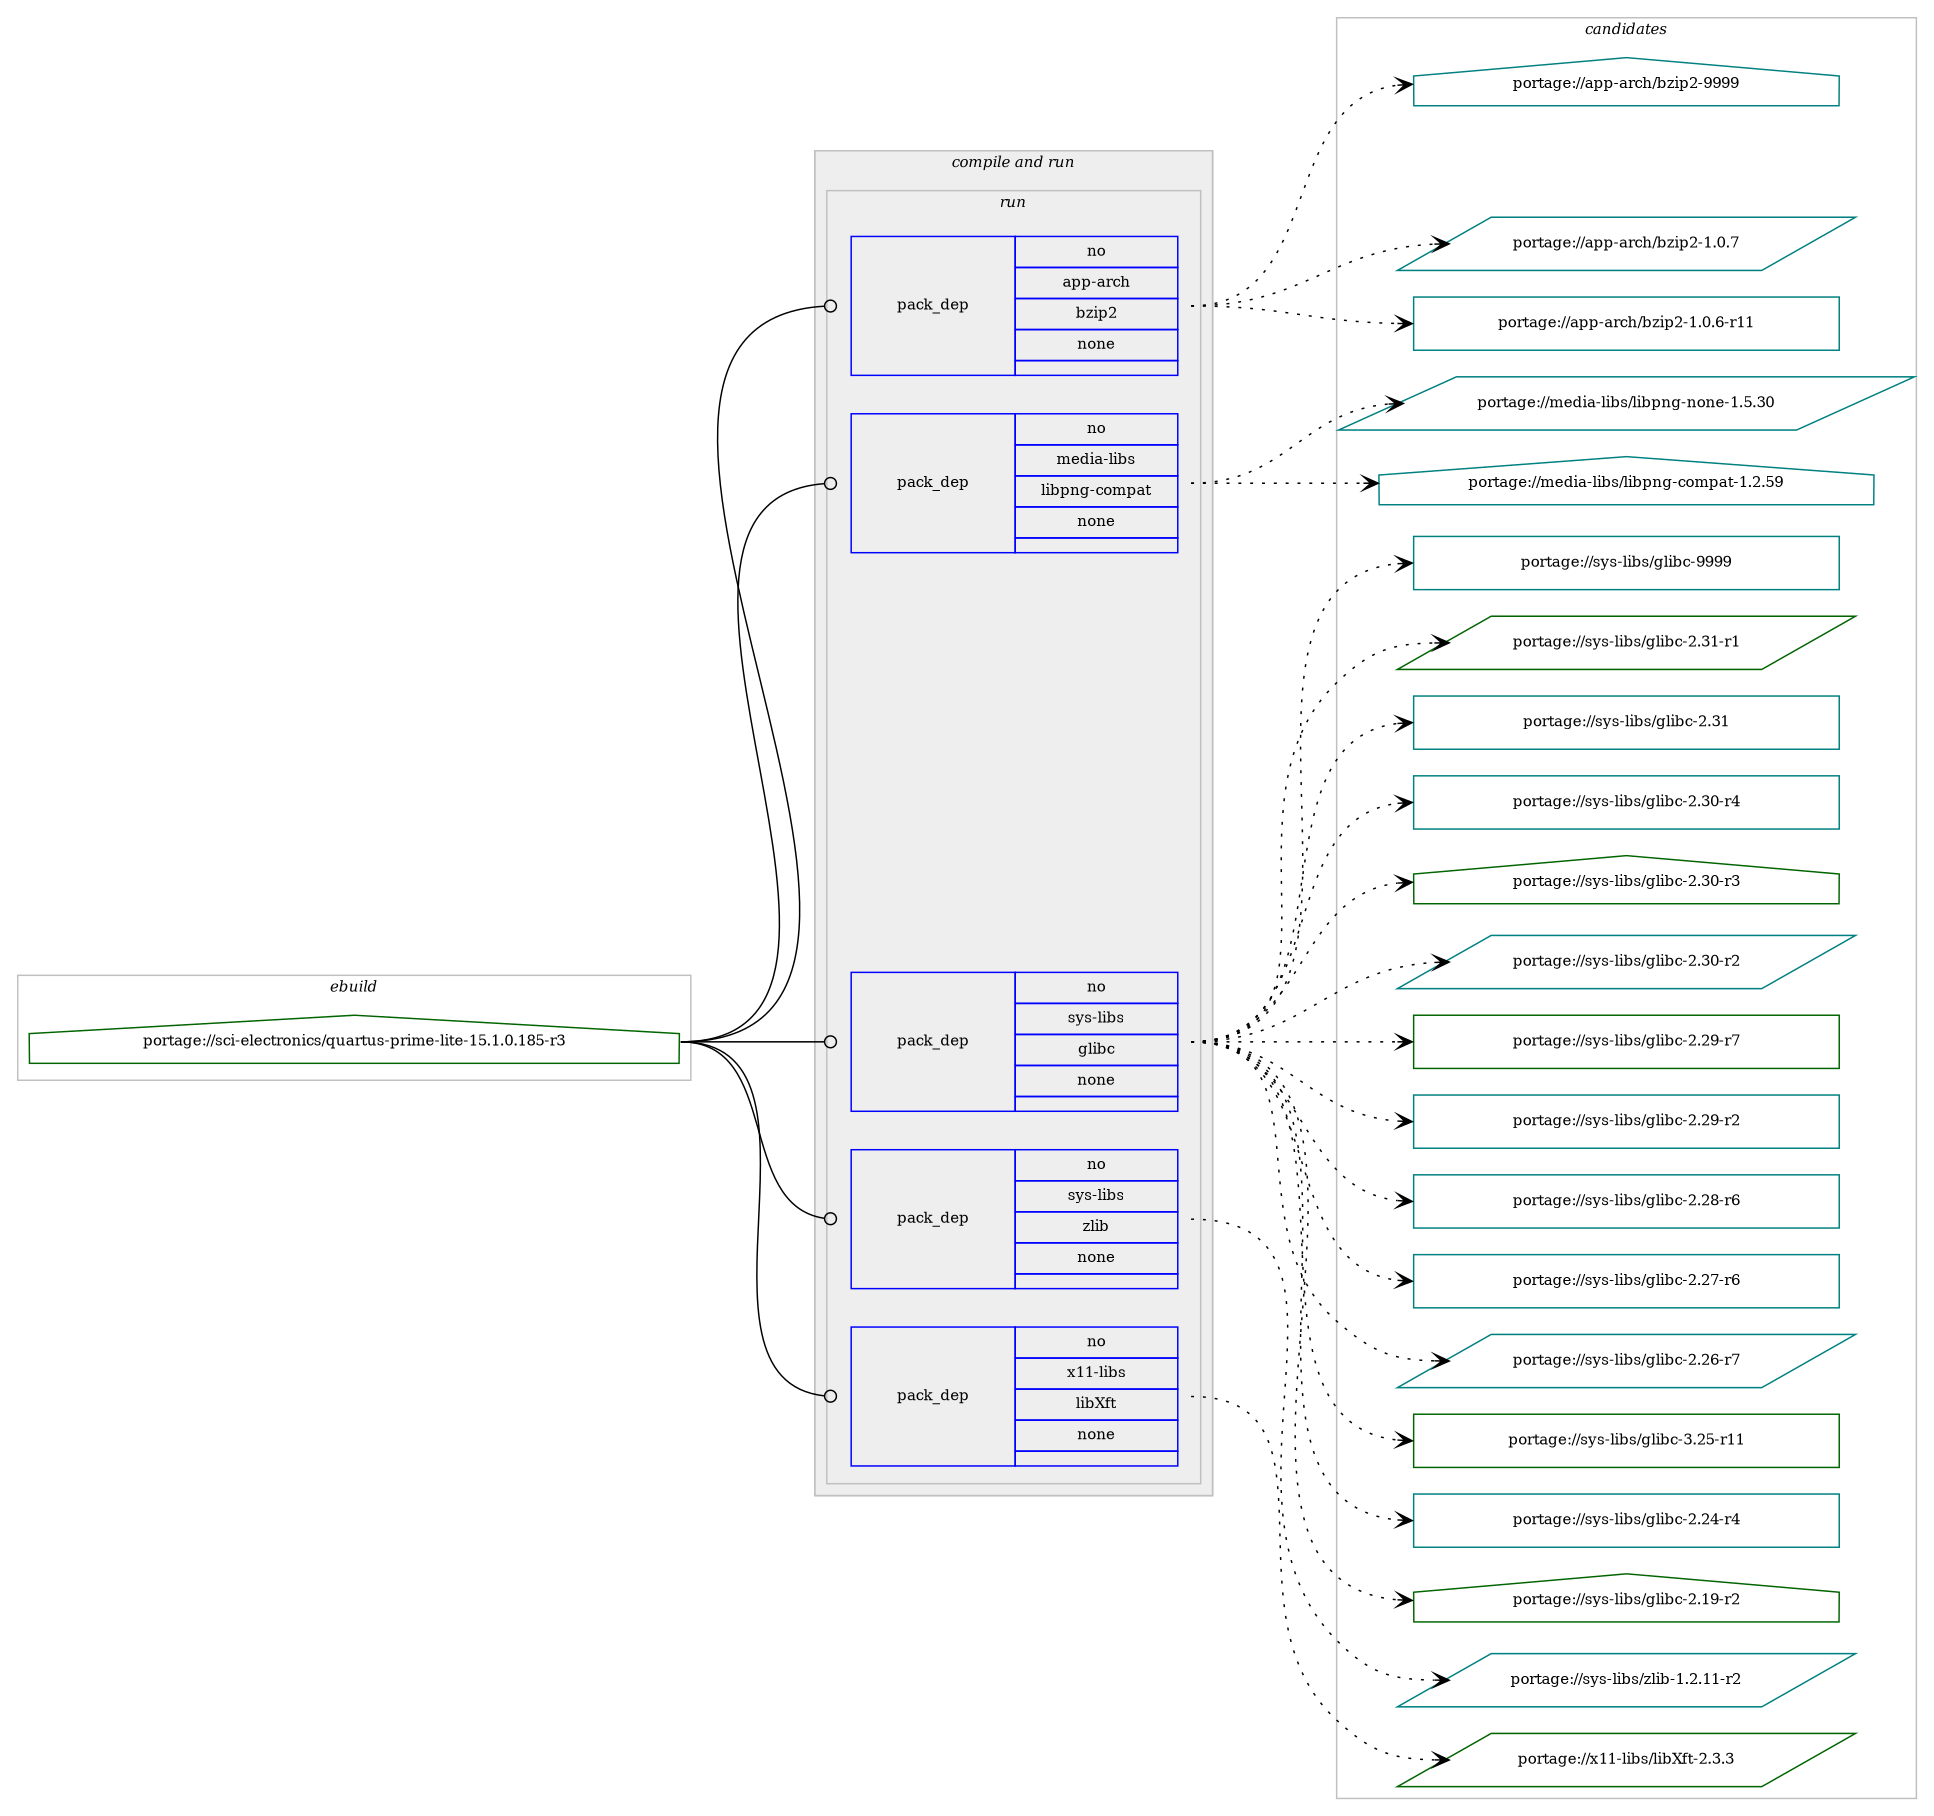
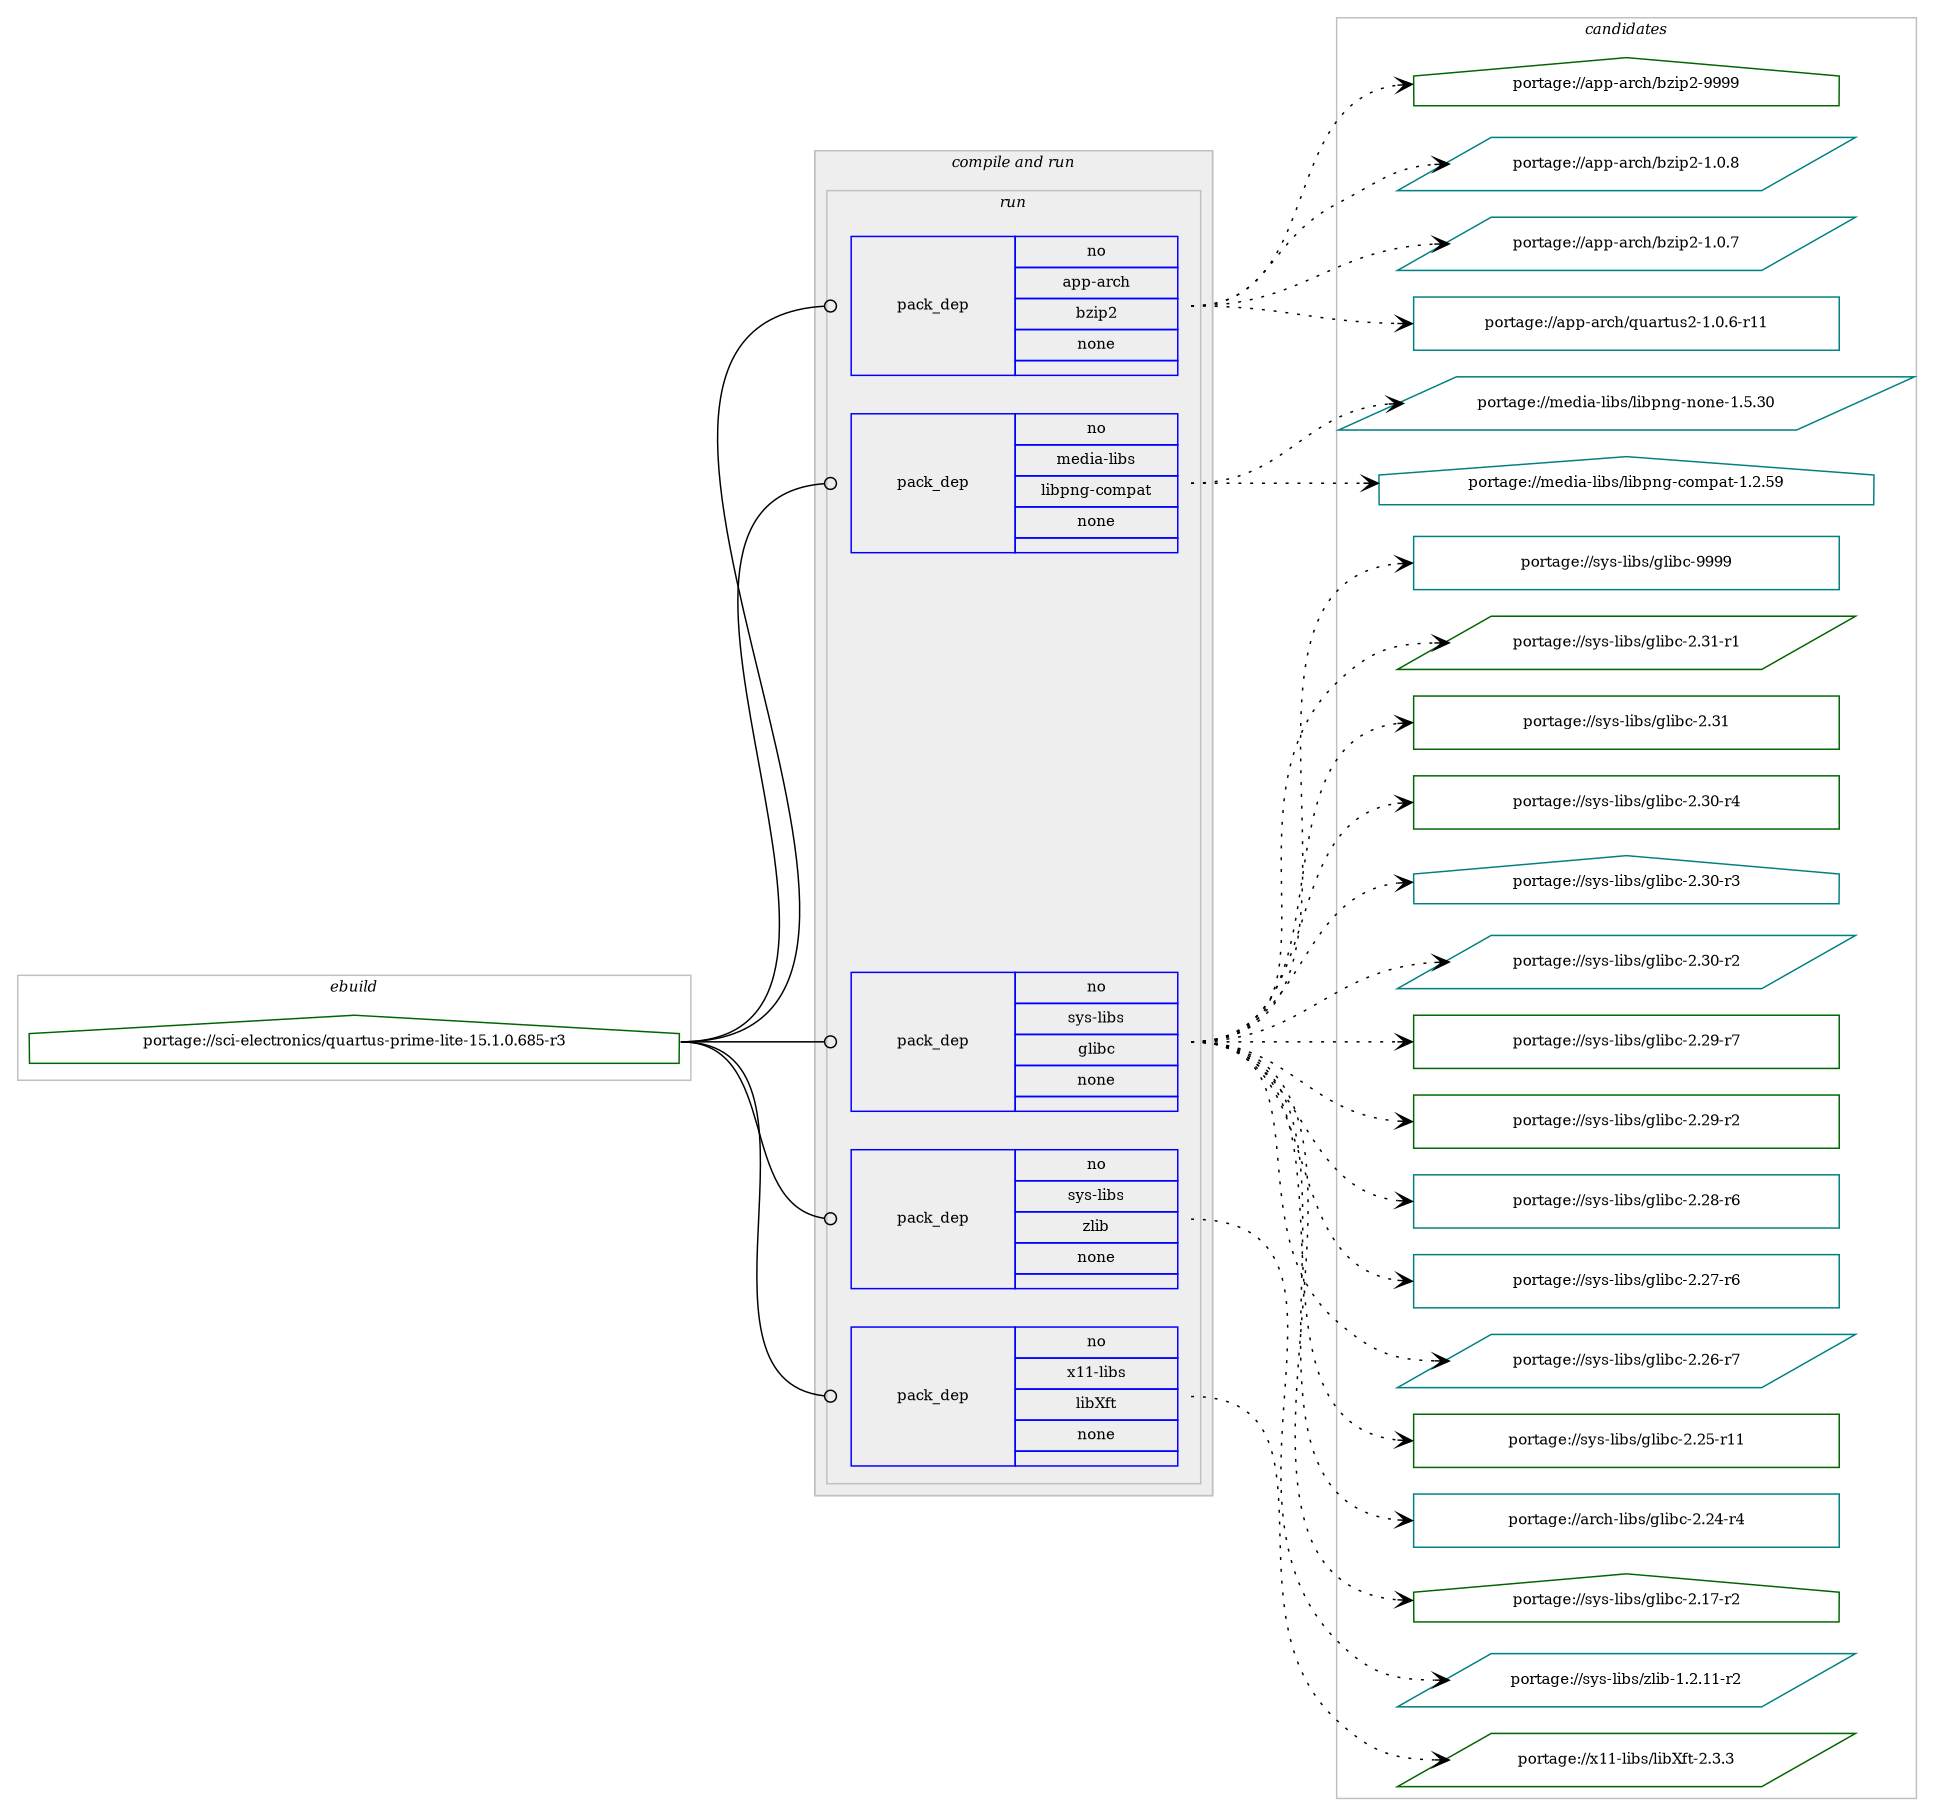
(1626, 84) -> (1626, 84)
none -> (1626, 164)
(1626, 324) -> (1626, 324)
(1626, 723) -> (1626, 723)
(1626, 802) -> (1626, 802)
(1626, 882) -> (1626, 882)
(354, 1042) -> (354, 1042)
(1626, 1122) -> (1626, 1122)
(1626, 1441) -> (1626, 1441)
(1626, 1521) -> (1626, 1521)
(1626, 1600) -> (1626, 1600)
